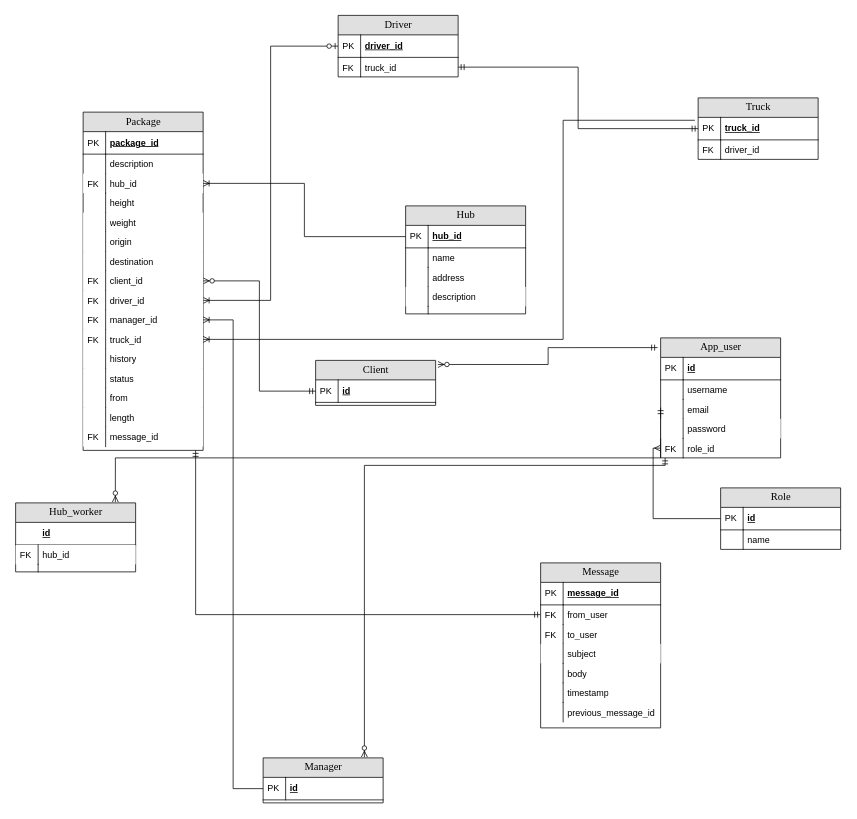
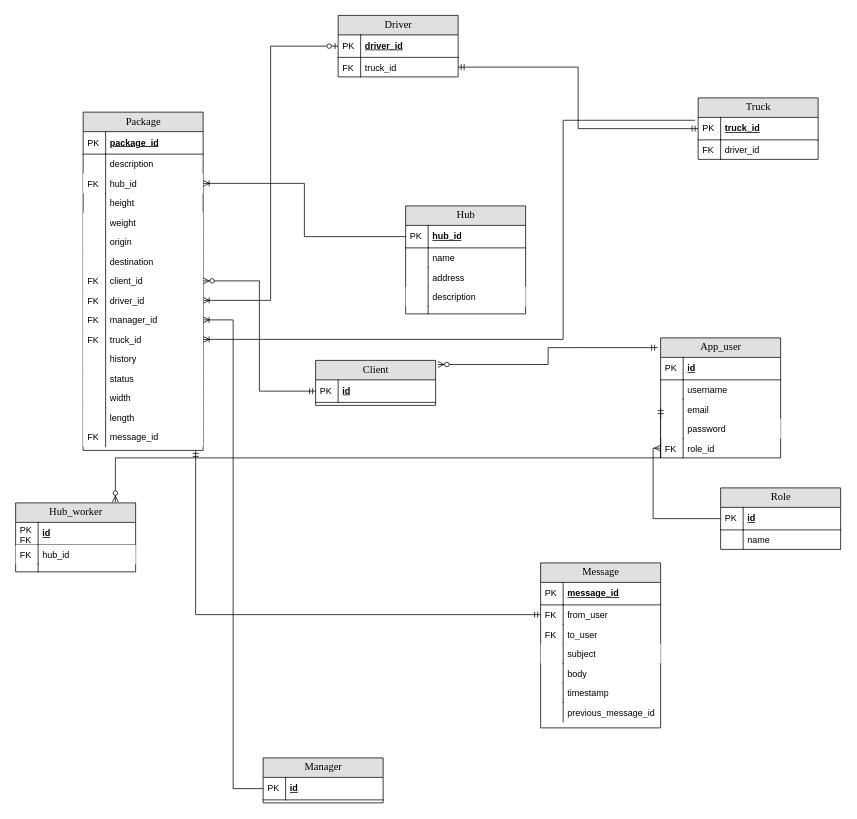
(120, 399) -> (121, 399)
(372, 465) -> none
none -> (27, 534)
